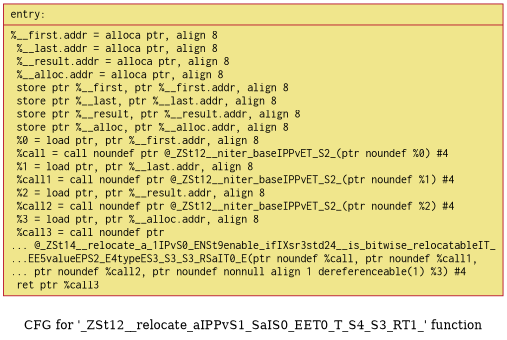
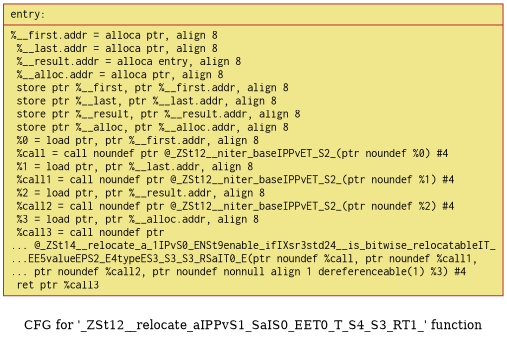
(120, 61) -> (126, 61)
